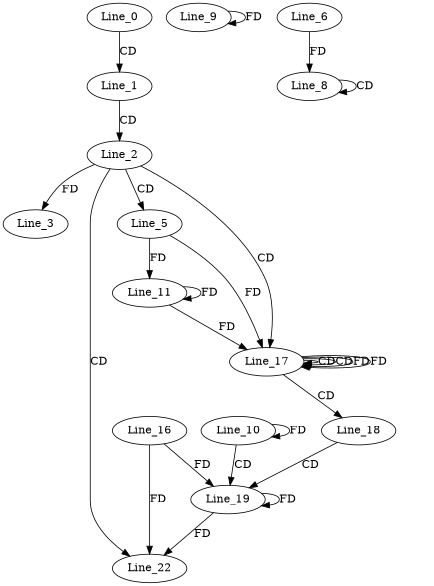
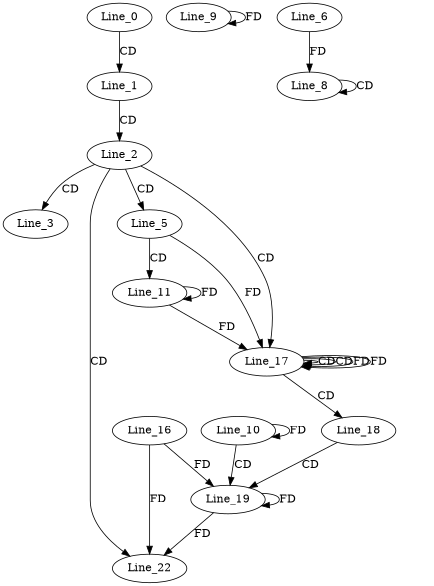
(70, 190) -> (70, 190)
(158, 258) -> (158, 258)
